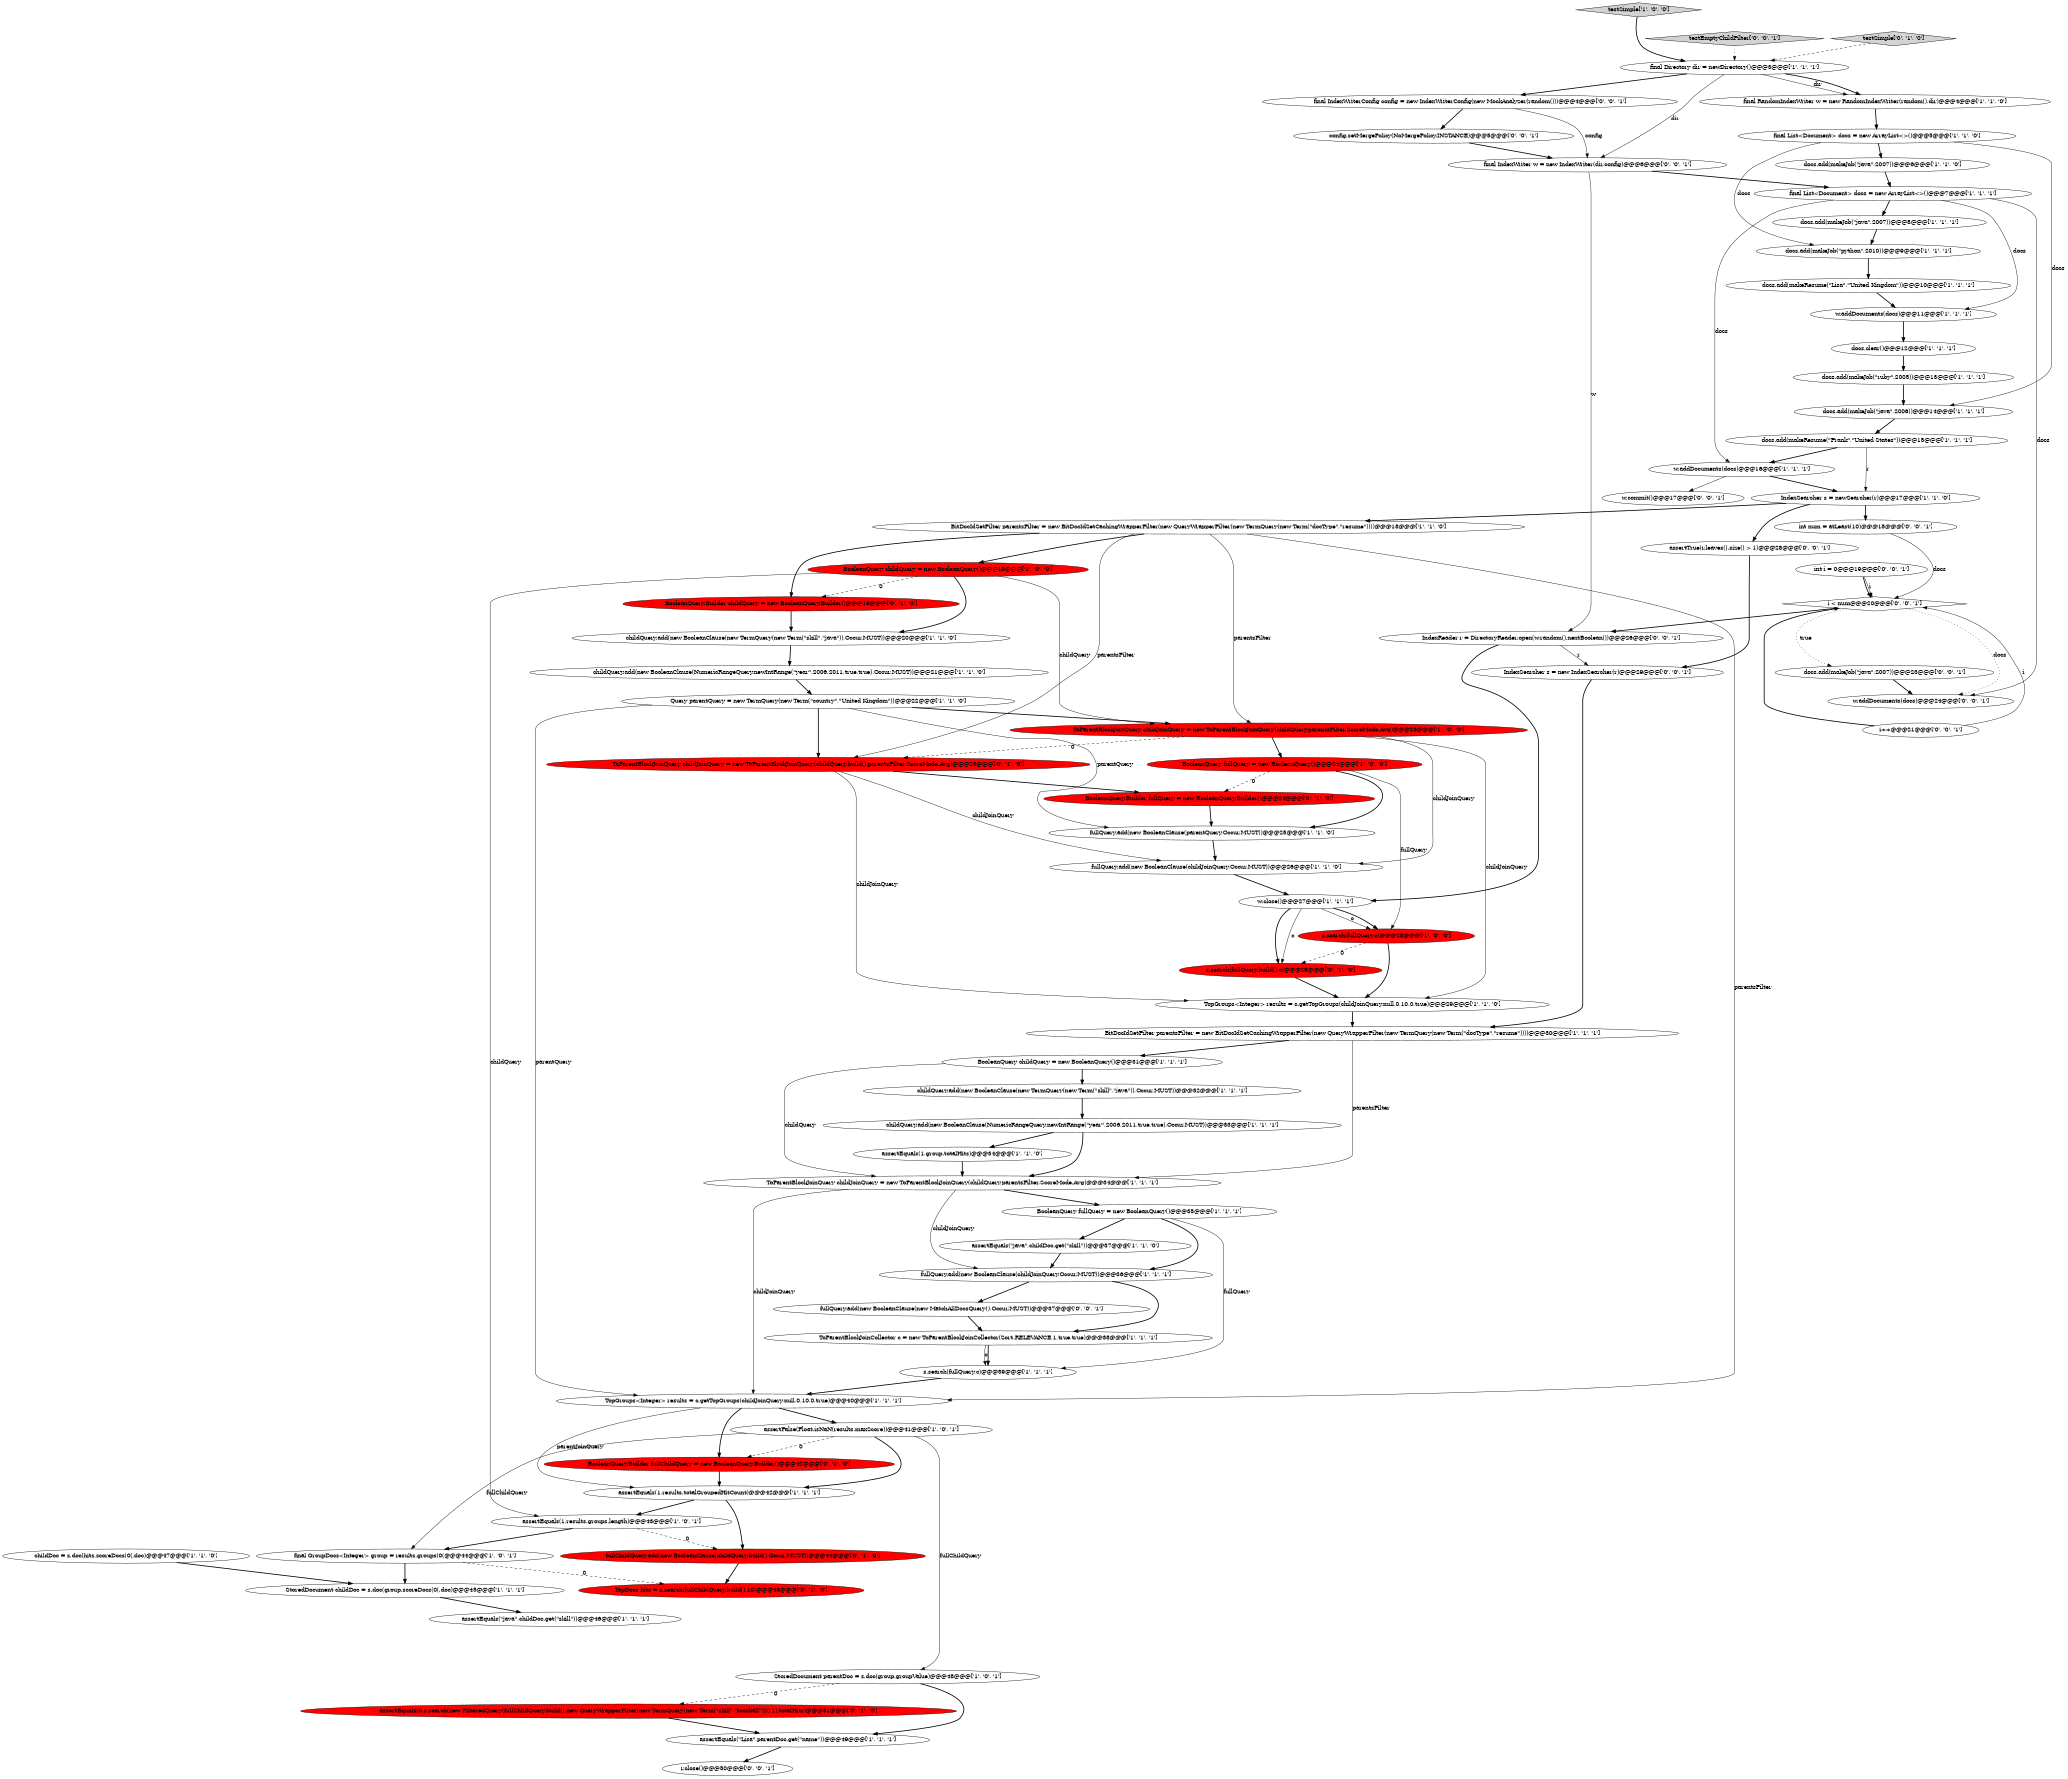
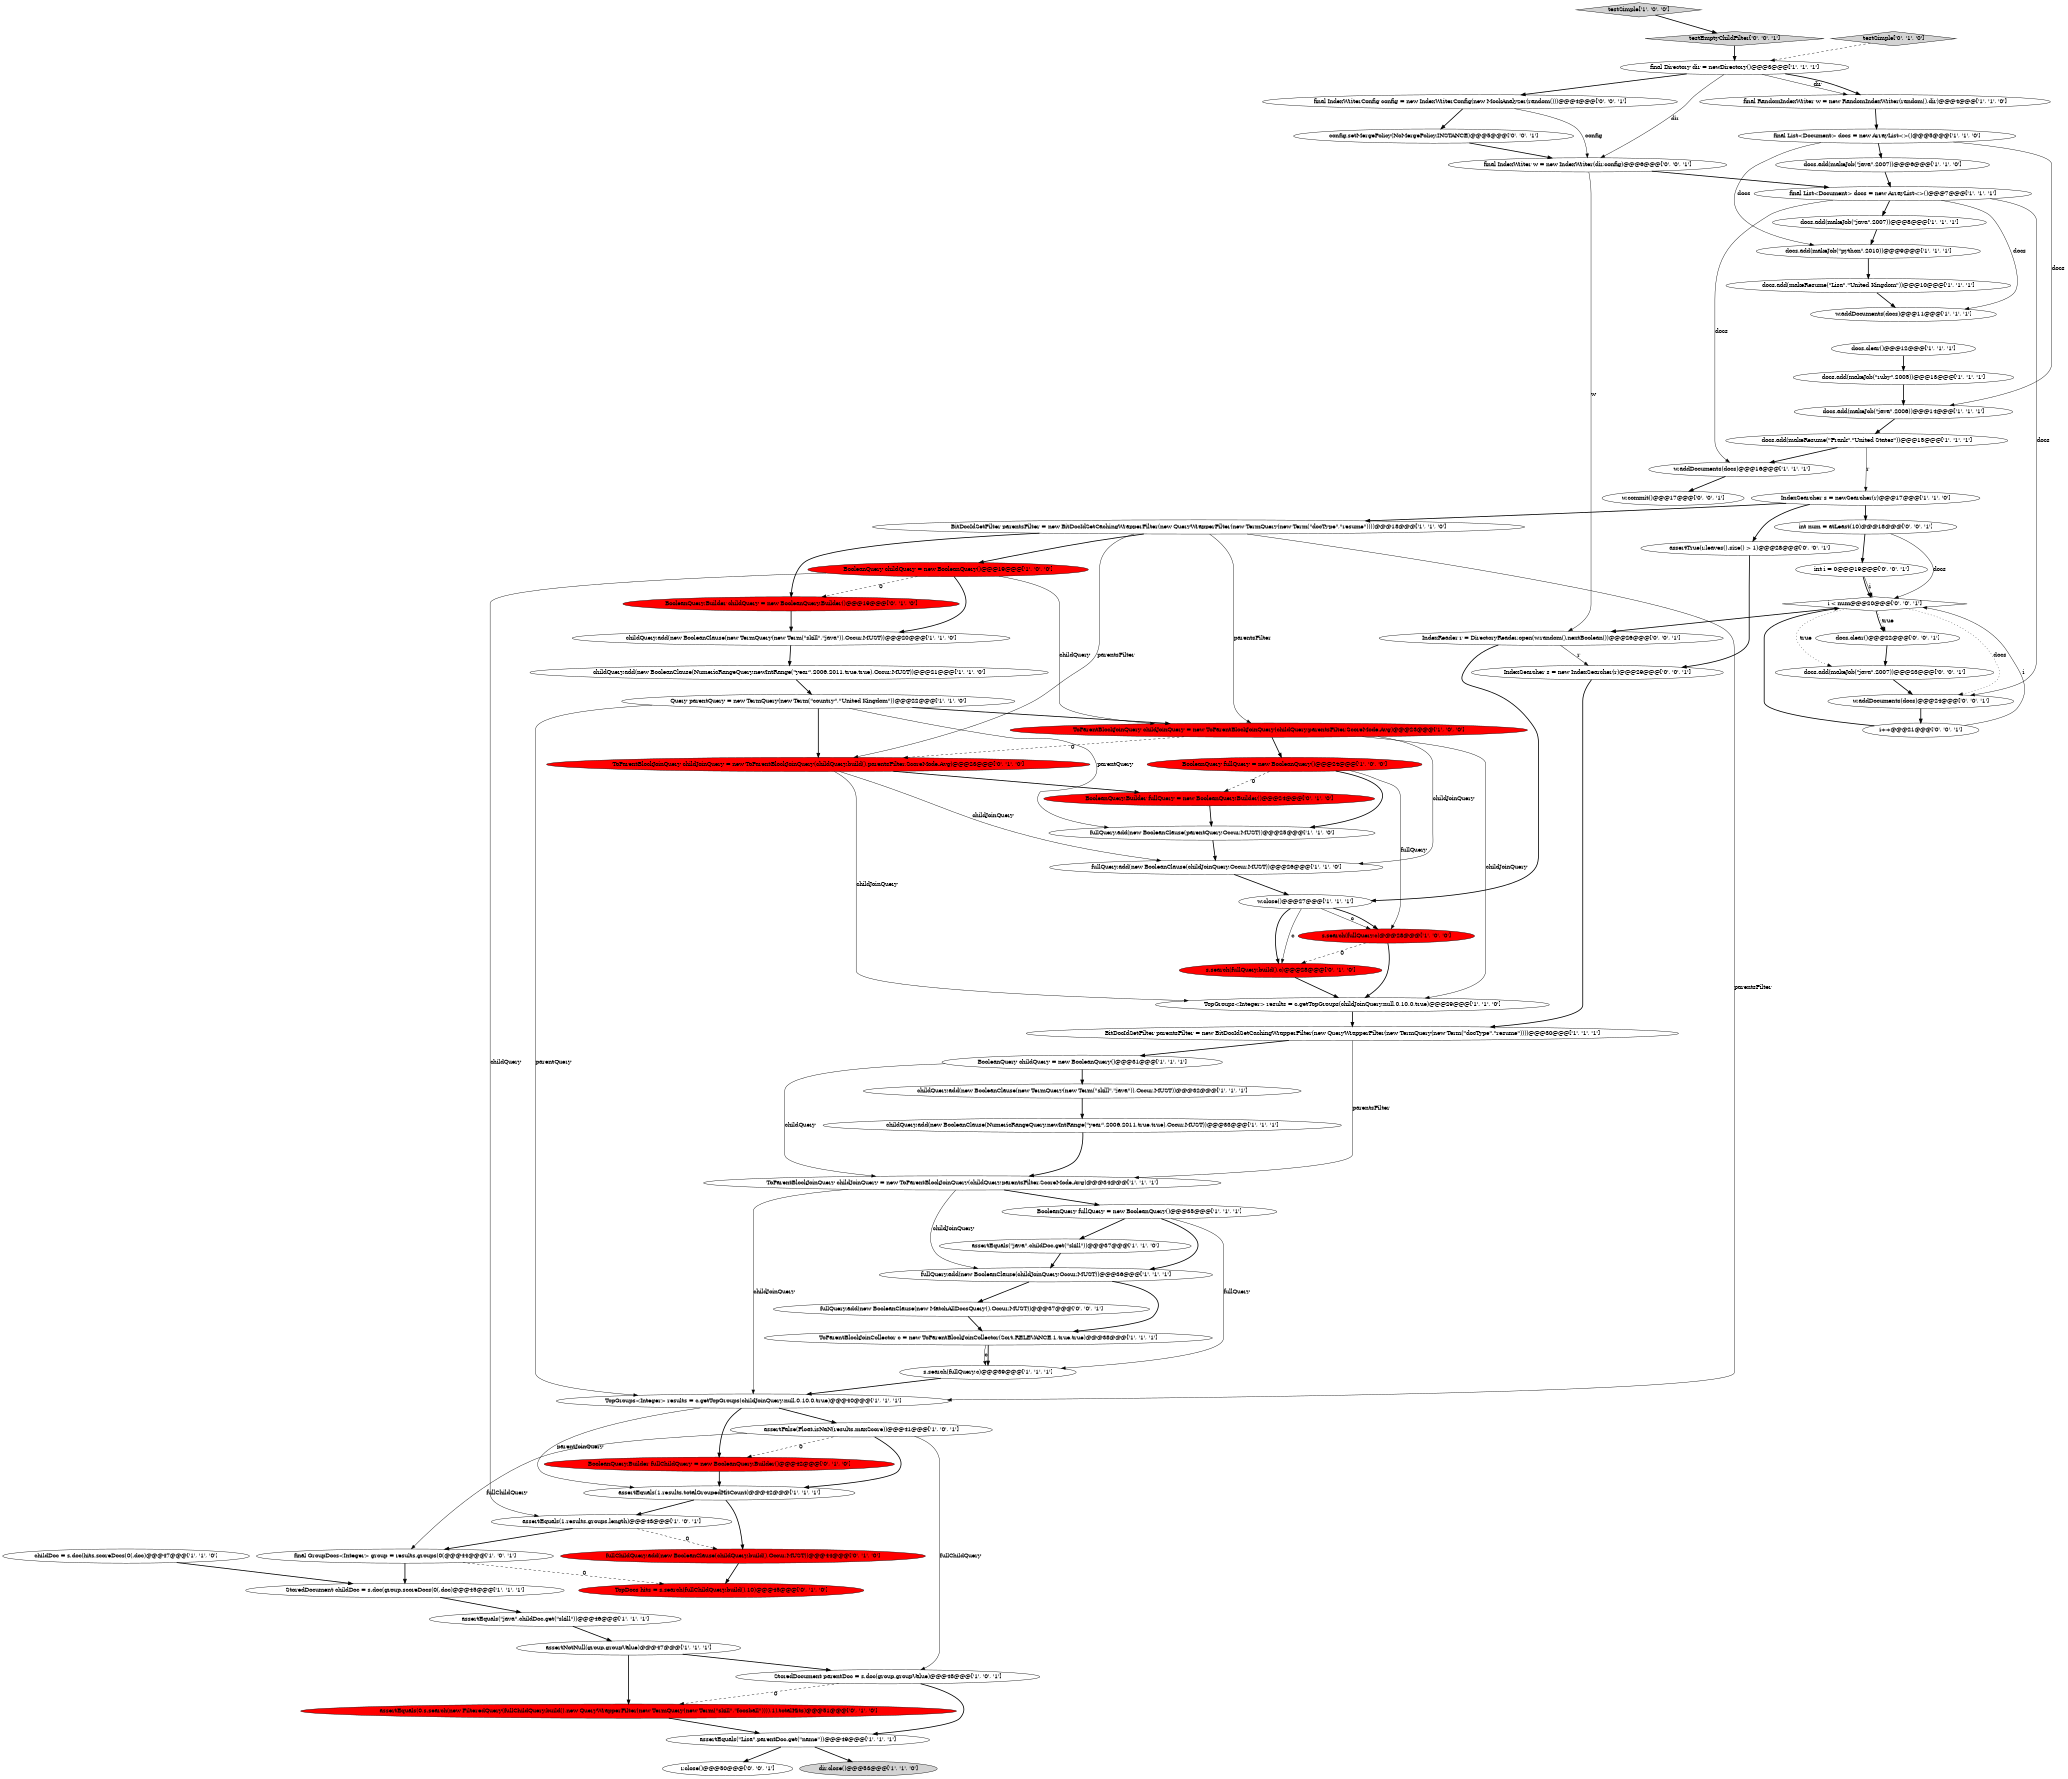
(1646, 50) -> (1684, 23)
(1735, 51) -> (1735, 51)
(1903, 330) -> none
(1709, 483) -> (1709, 483)
(1801, 483) -> none
none -> (1864, 546)
none -> (1888, 638)
none -> (1921, 714)
(962, 1154) -> none
none -> (629, 1648)
none -> (868, 1769)
